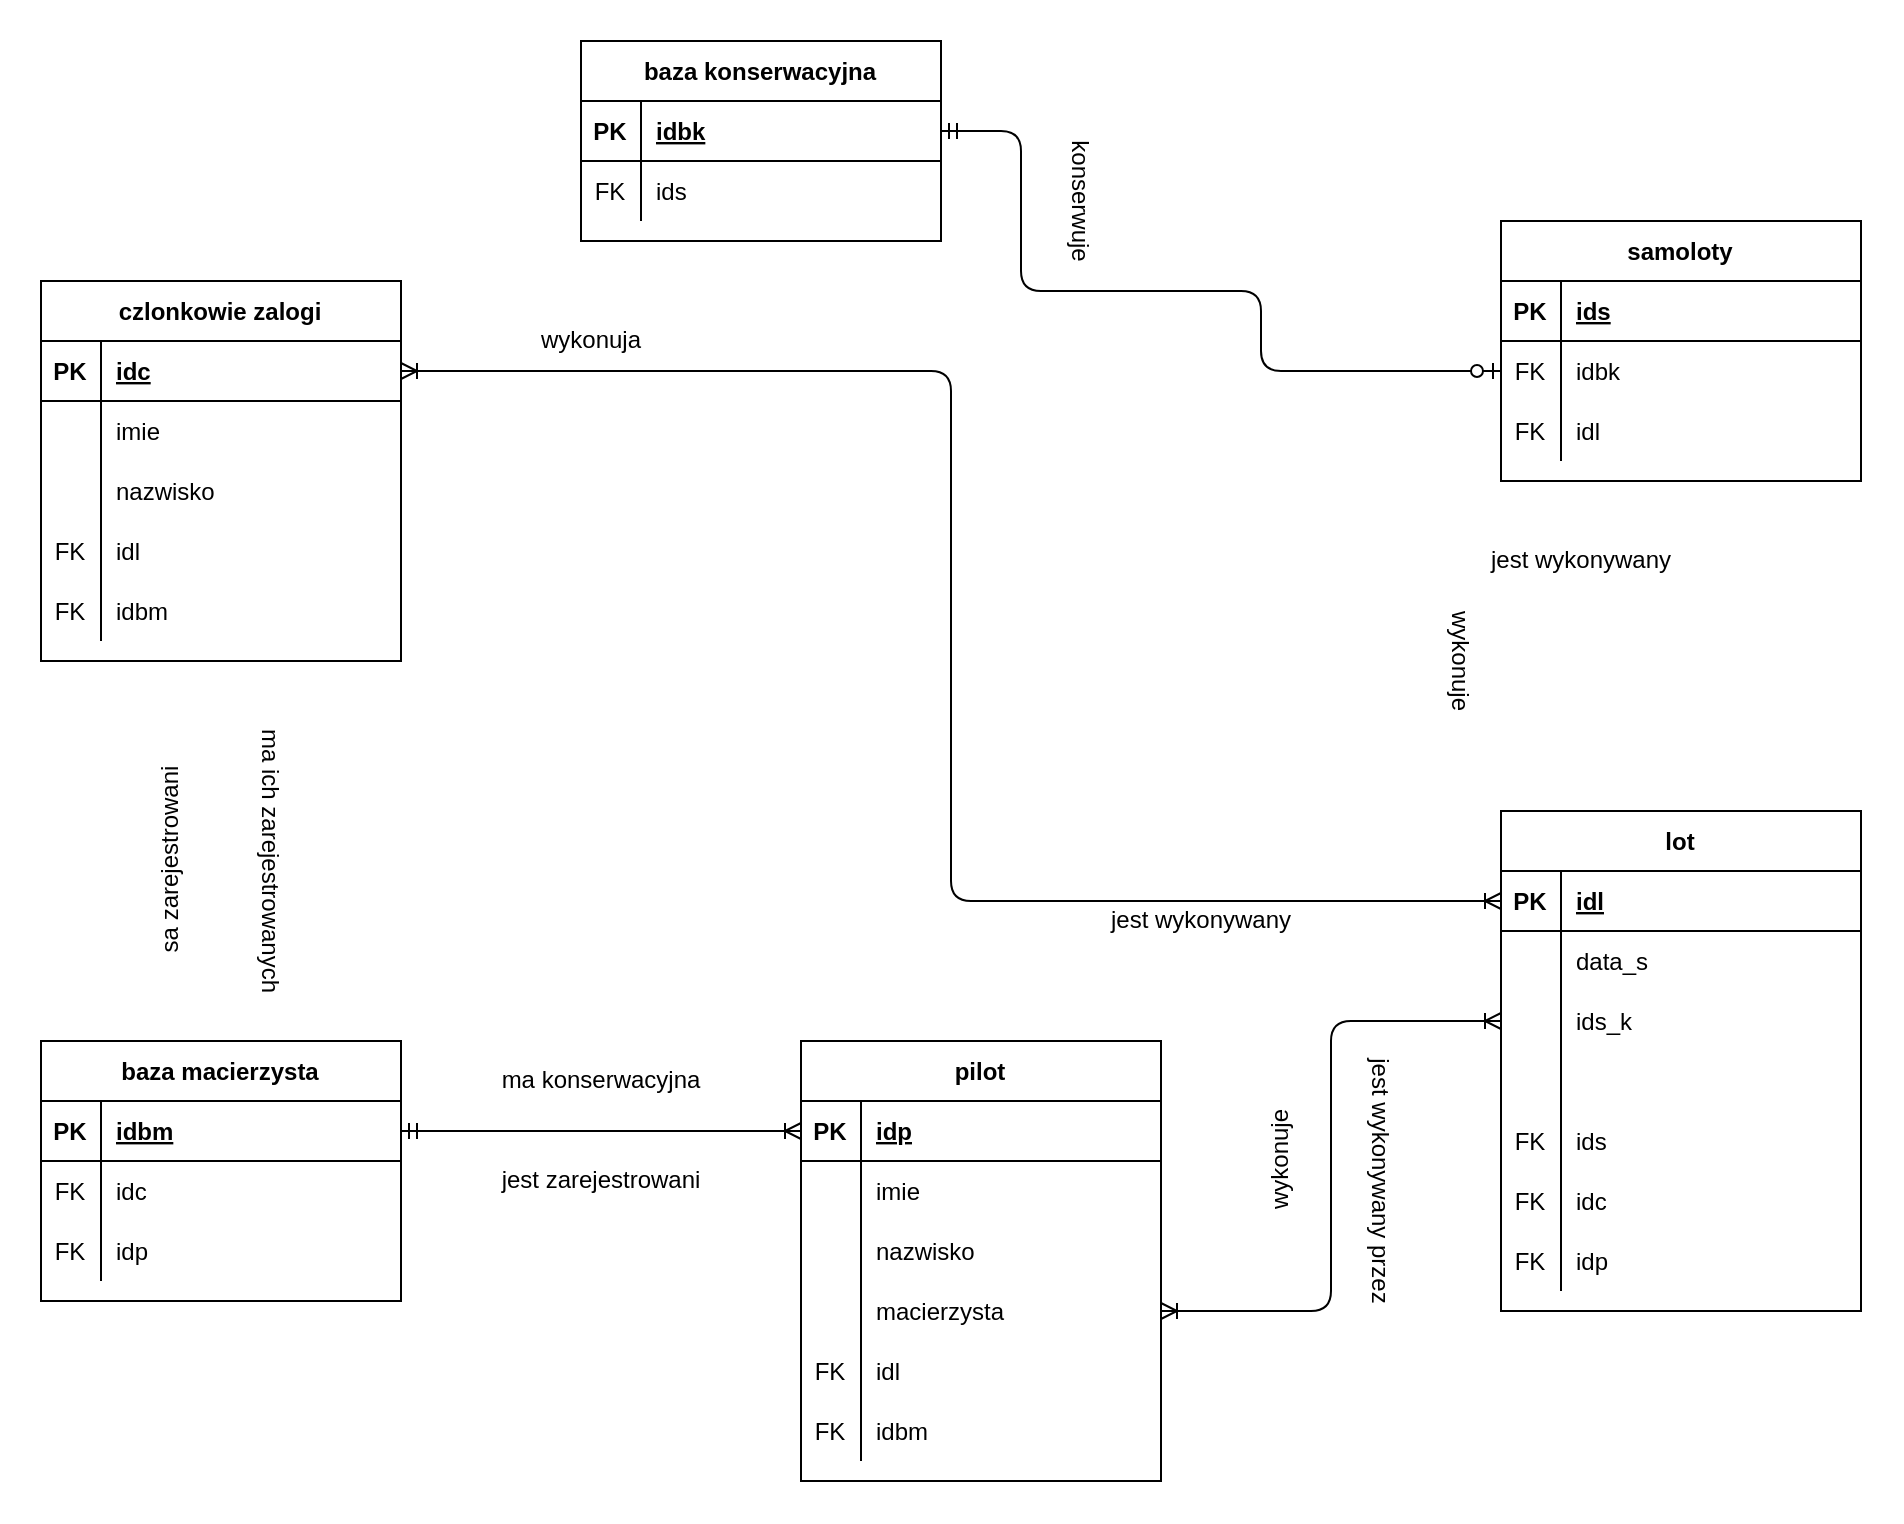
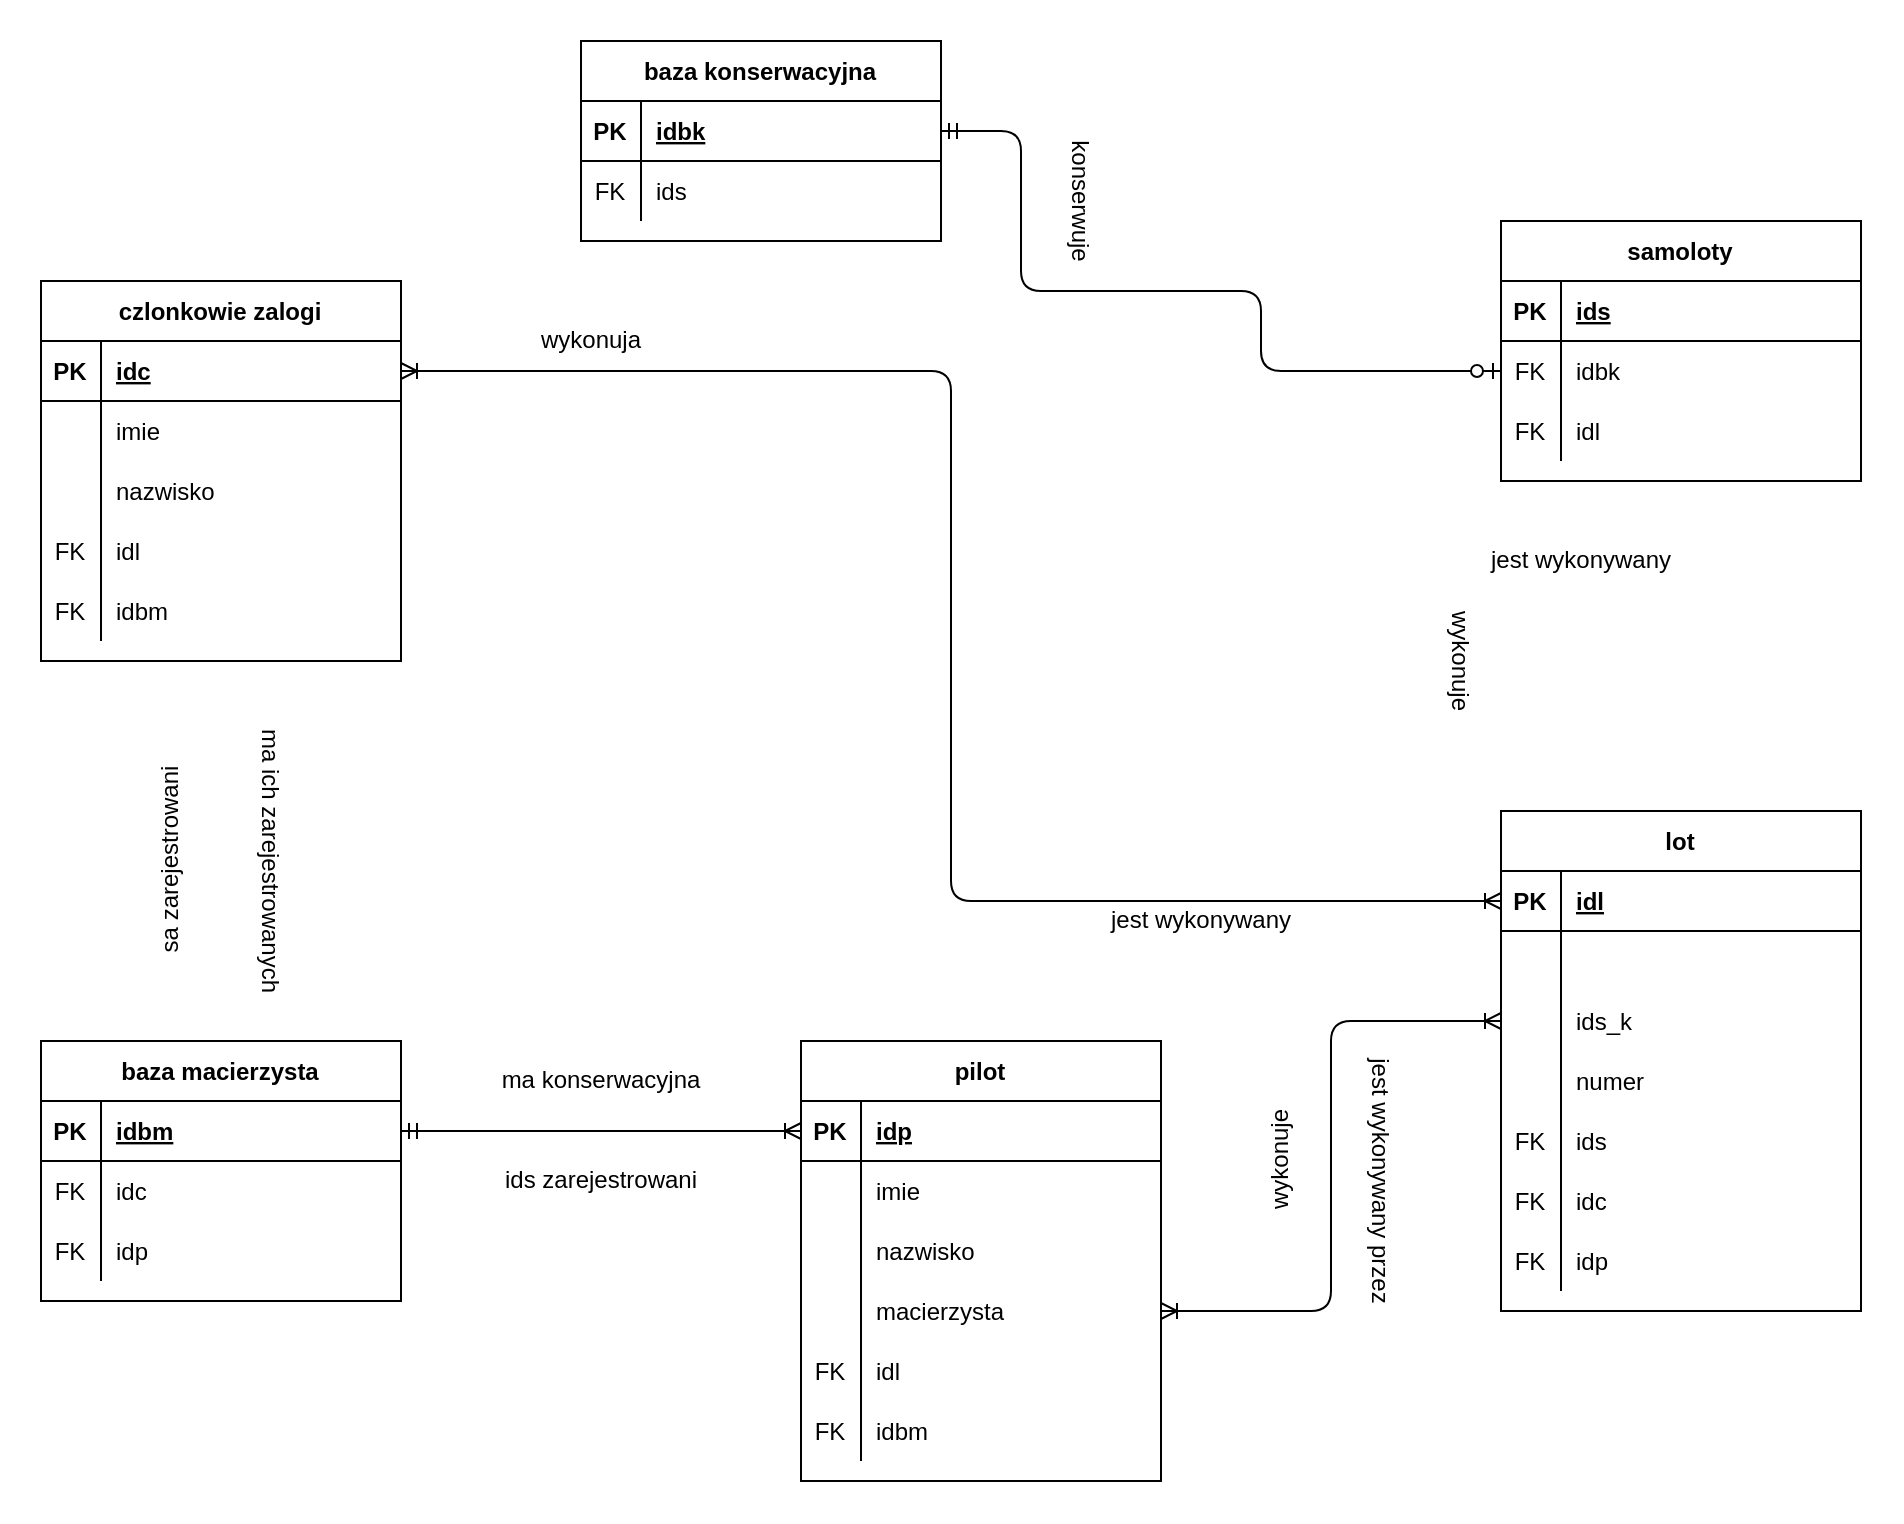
(1711, 961) -> none
none -> (1711, 1081)
(602, 1181) -> (602, 1181)
